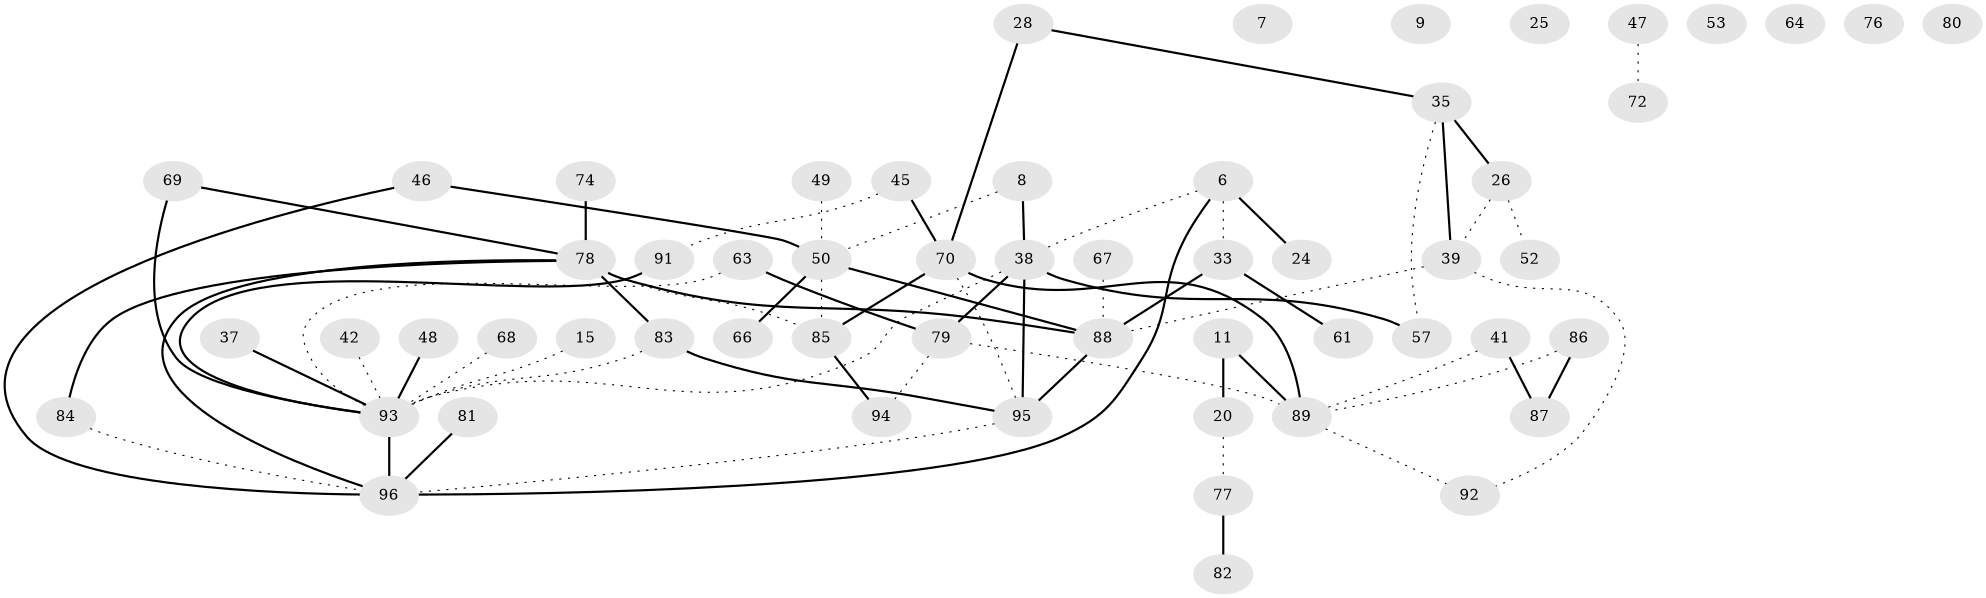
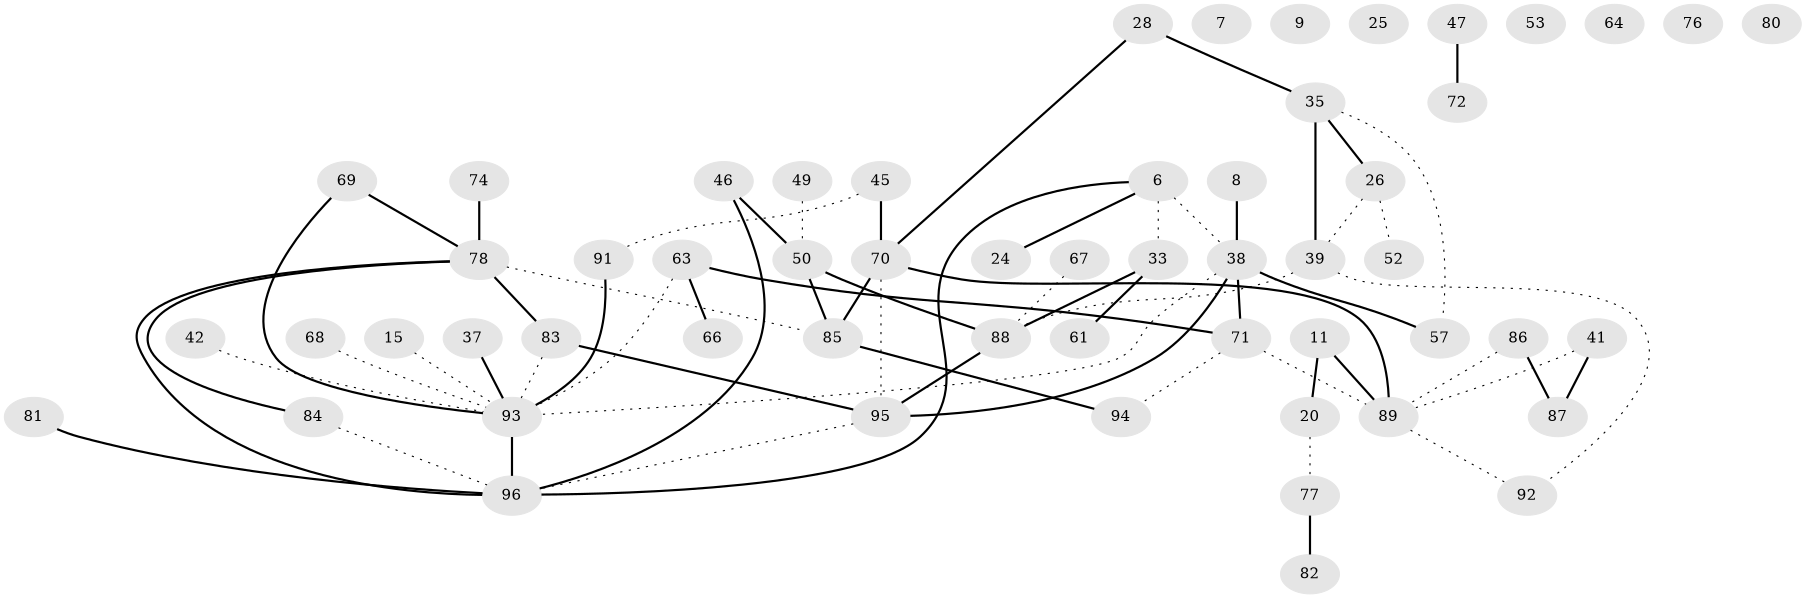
(1638, 63) -> (1457, 63)
(914, 223) -> none
(782, 299) -> (698, 299)
(822, 299) -> (818, 299)
(828, 308) -> none
(429, 338) -> none
(942, 338) -> (1241, 338)
